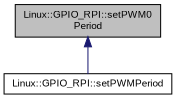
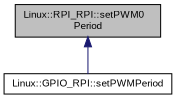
(88, 21) -> (88, 21)
